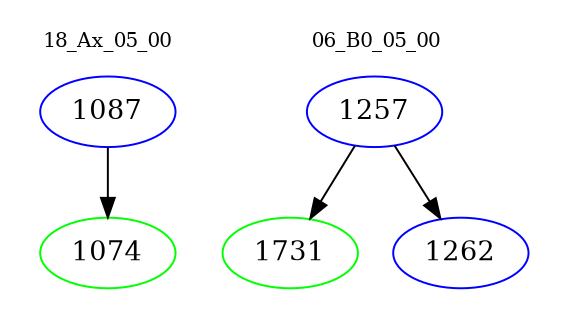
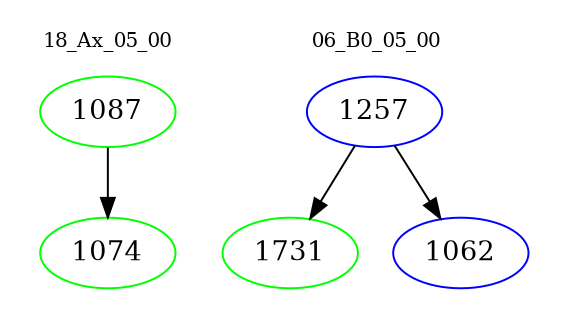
(108, 112) -> (108, 112)
(461, 253) -> (461, 253)
